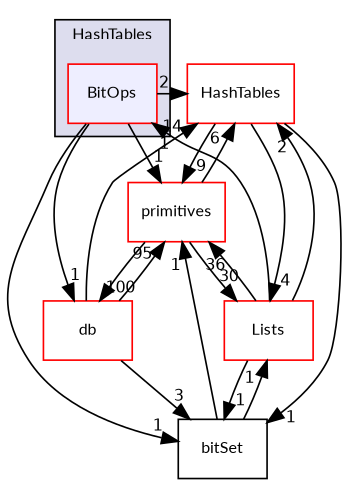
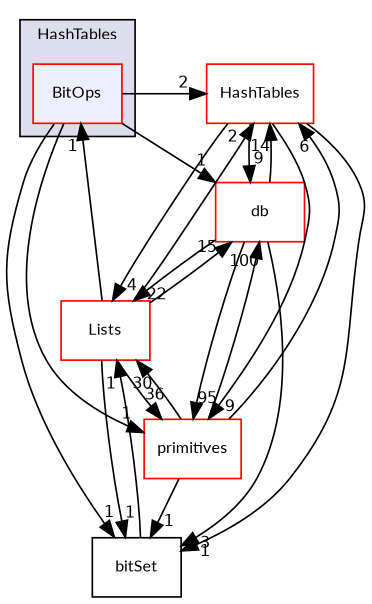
none -> (249, 150)
none -> (181, 265)
none -> (185, 278)
(201, 339) -> (168, 501)
